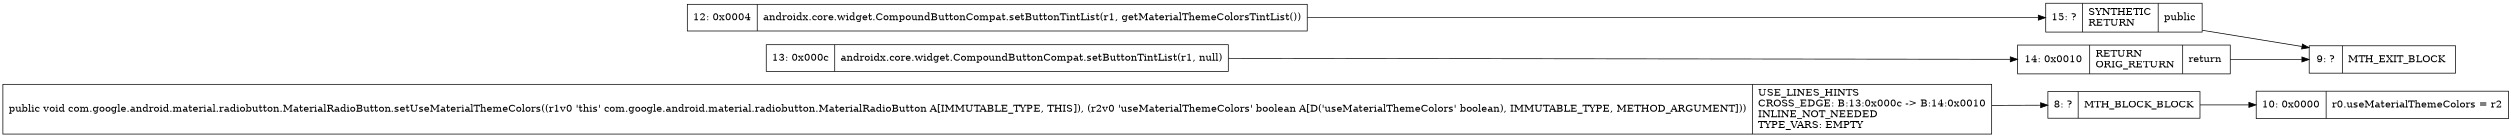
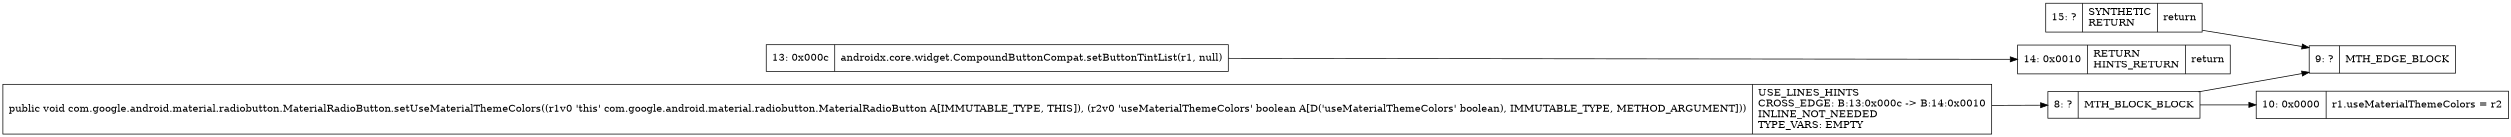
(2180, 17) -> (2180, 17)
(997, 18) -> none
(2266, 59) -> (2250, 83)
(2397, 59) -> (2397, 59)
(2135, 65) -> (2137, 65)
(2417, 105) -> (2417, 105)
